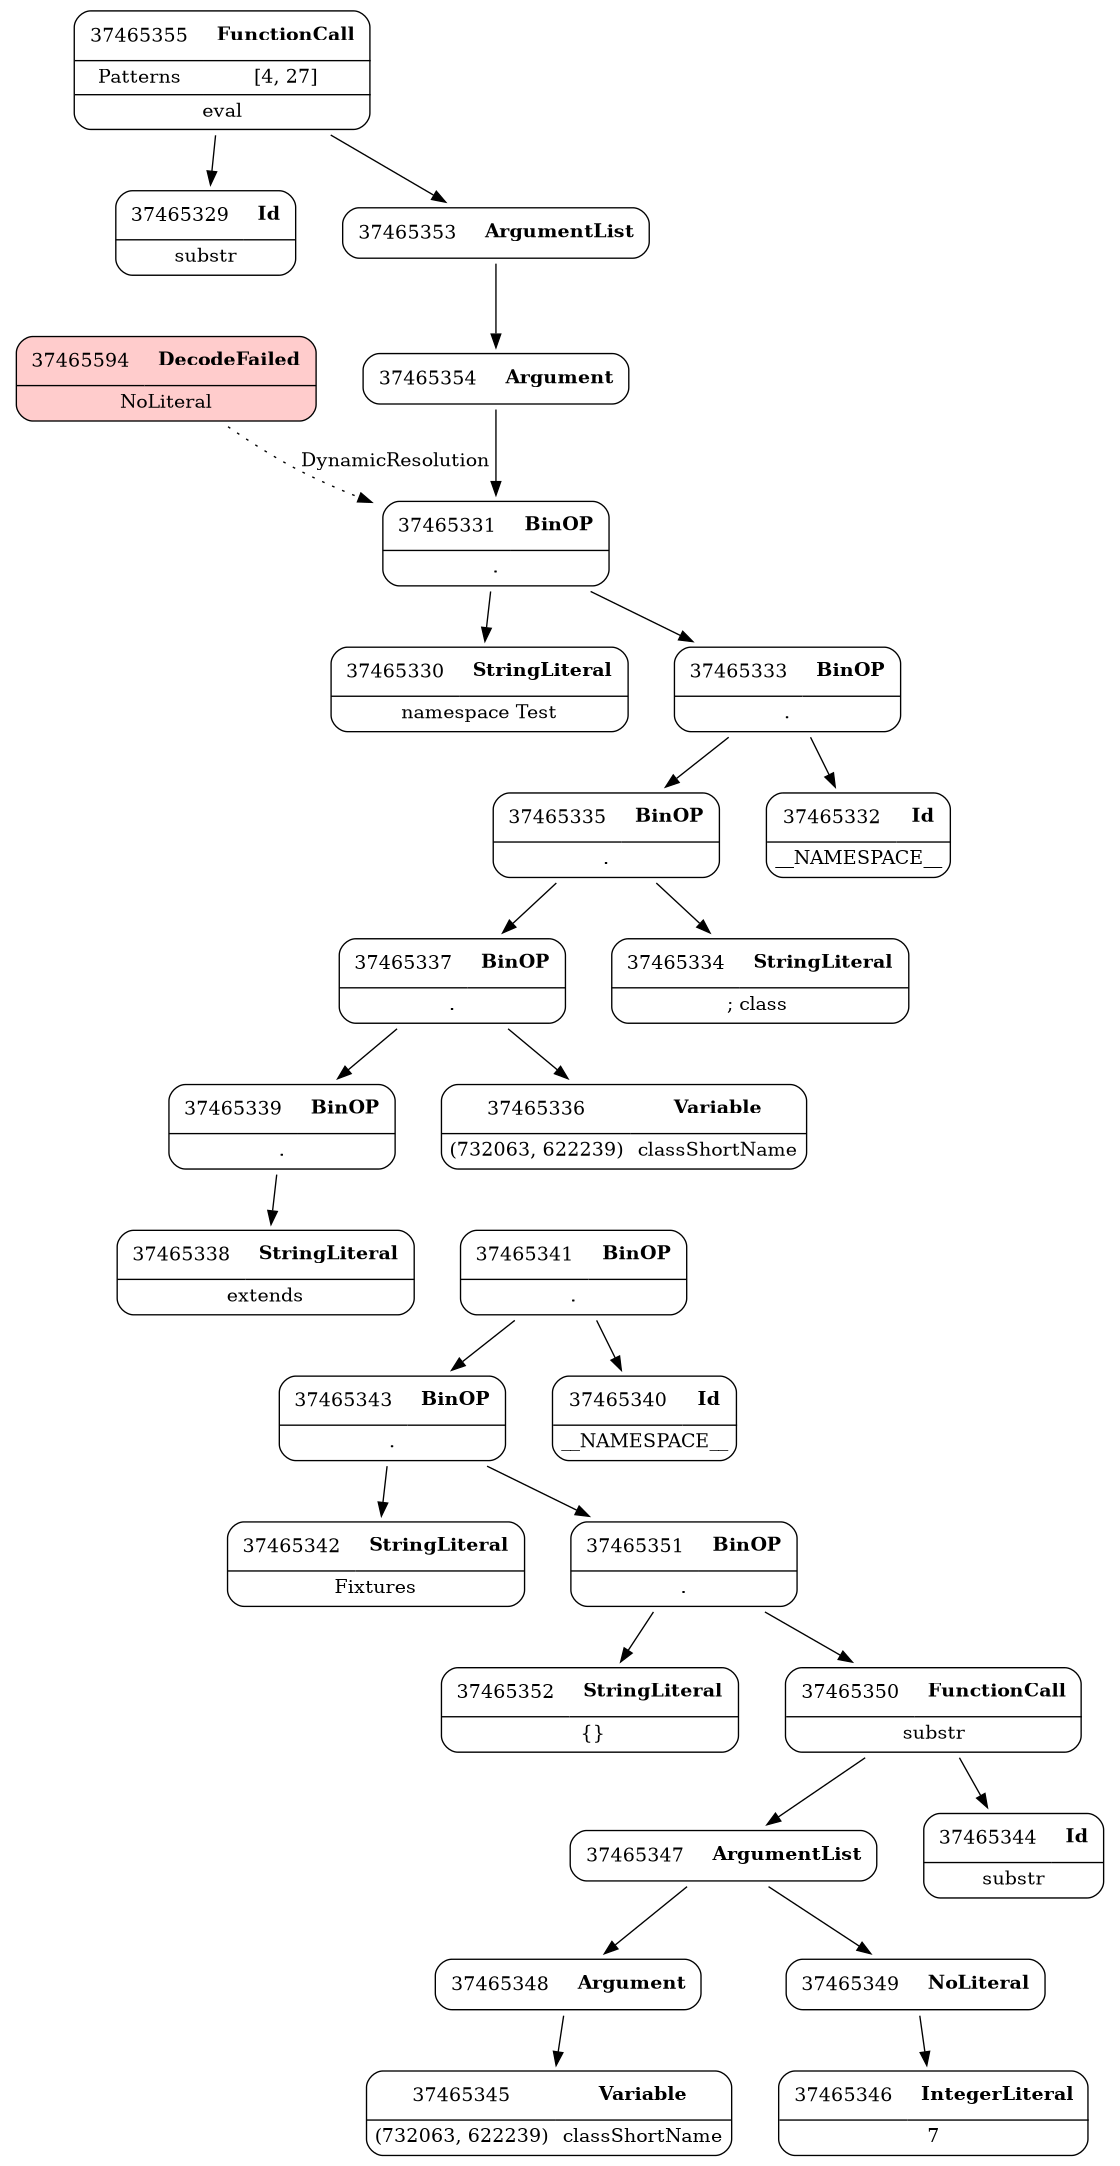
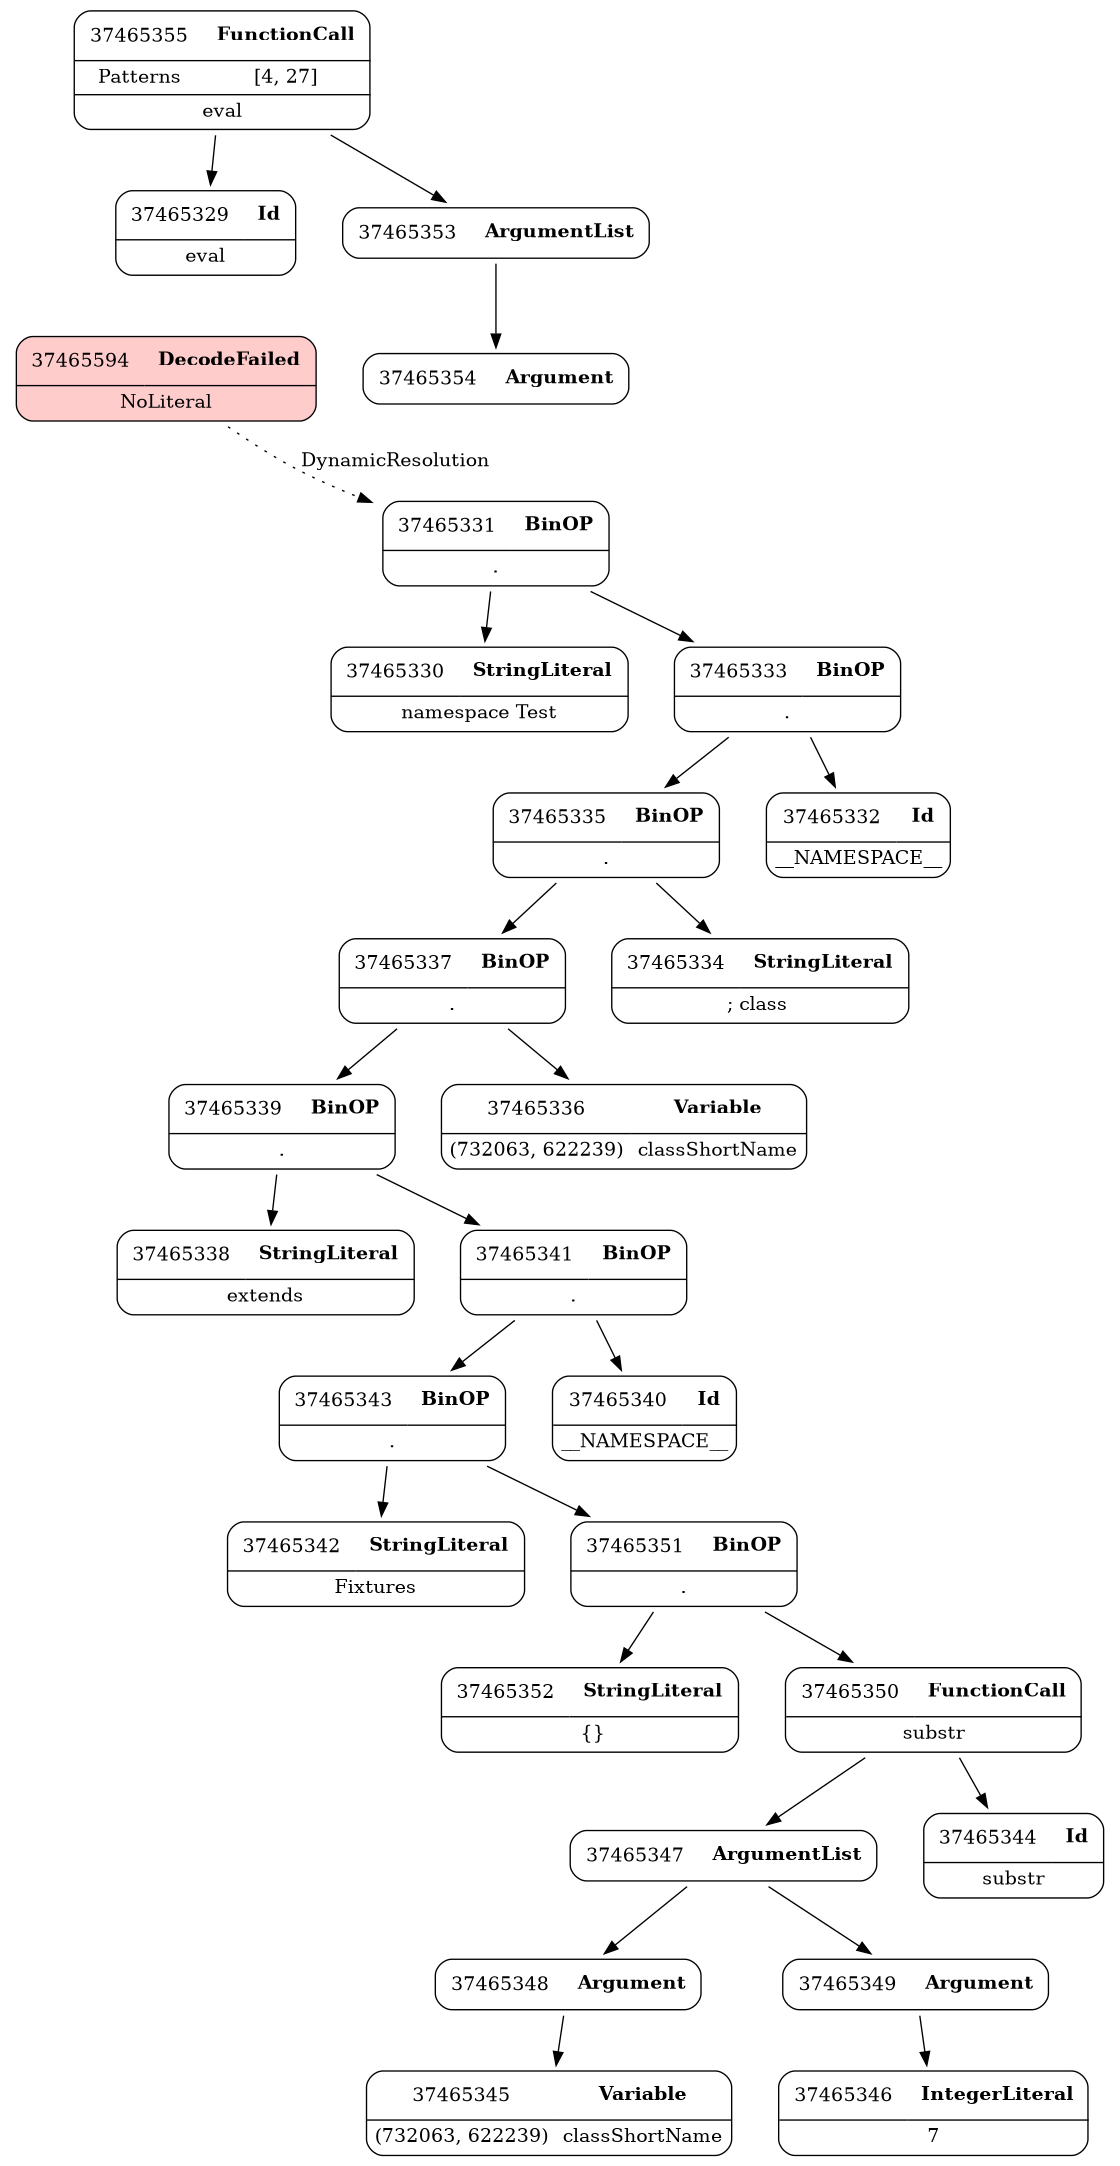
(206, 256) -> (206, 256)
(496, 446) -> none
none -> (422, 1197)
(979, 1983) -> (980, 1983)
